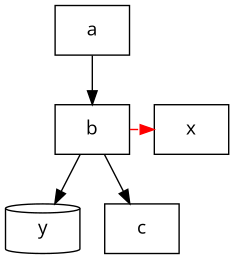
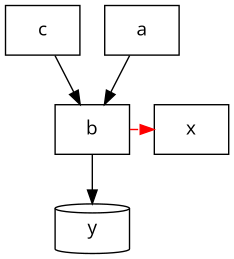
(114, 173) -> (64, 74)
